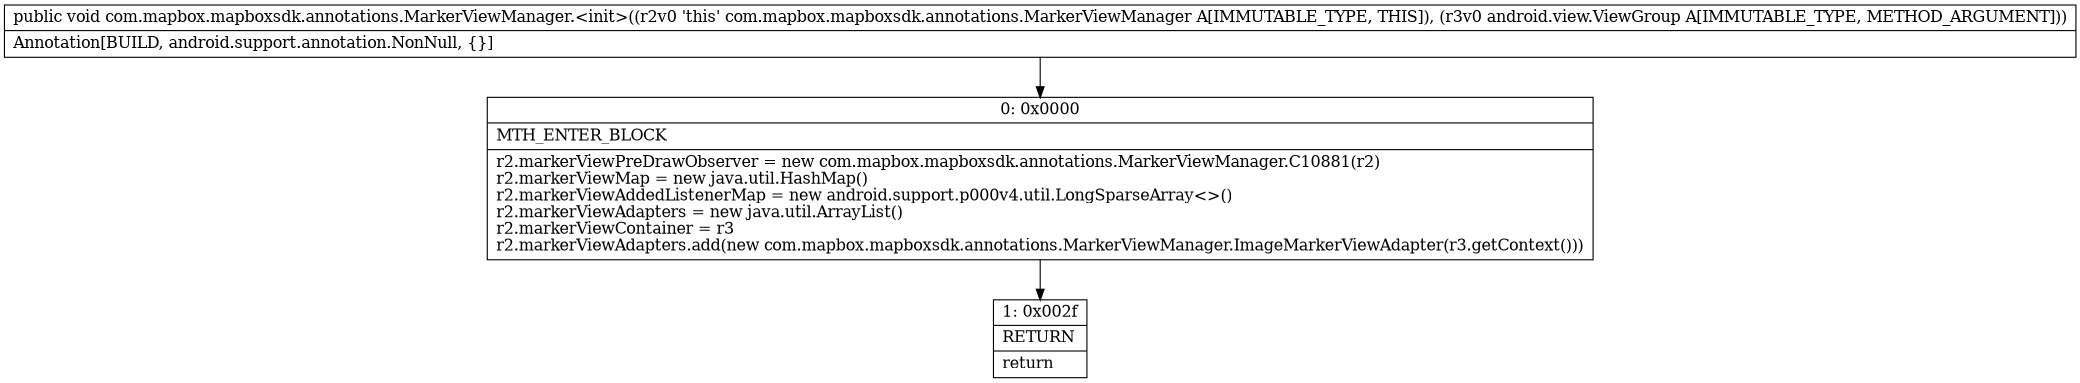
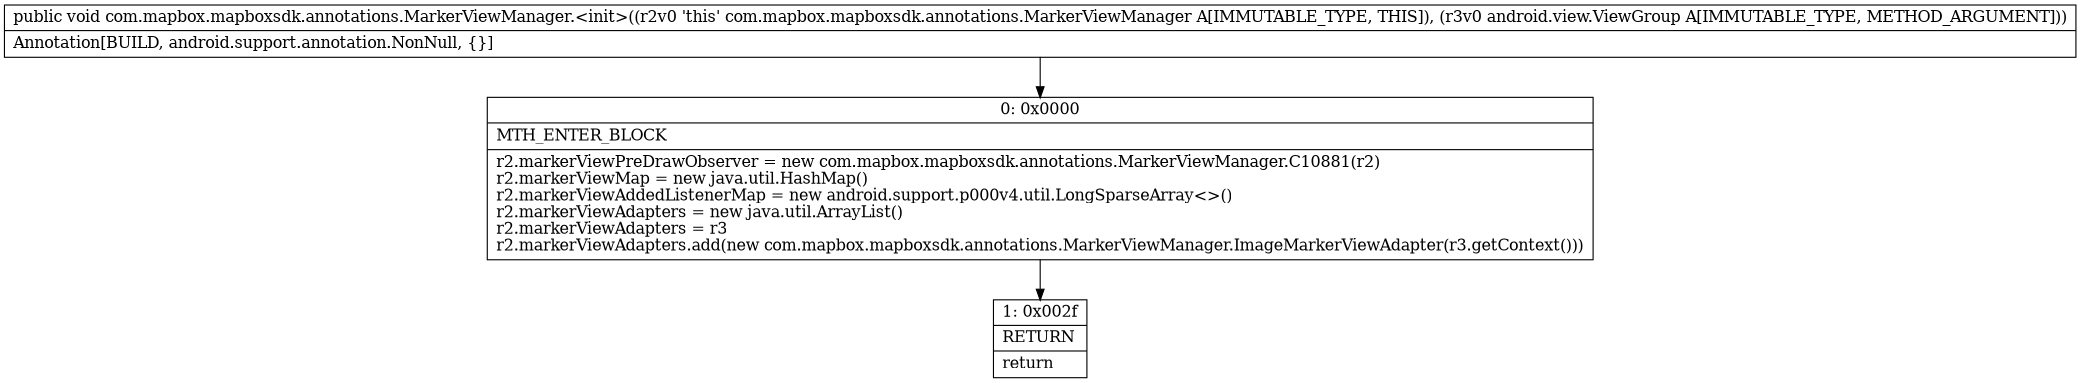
(615, 229) -> (612, 229)
